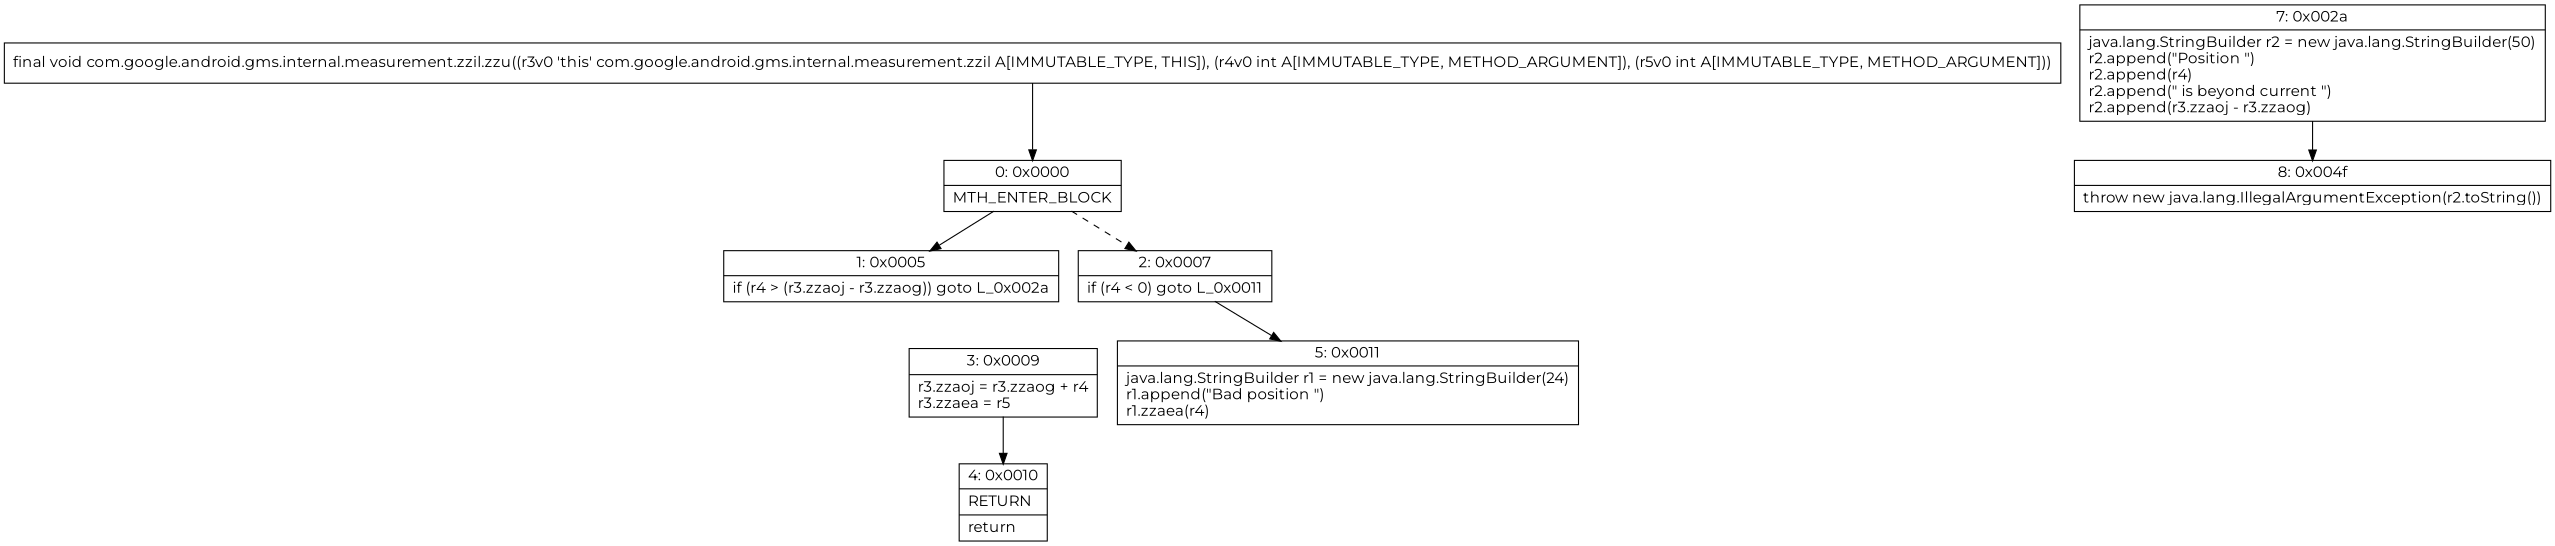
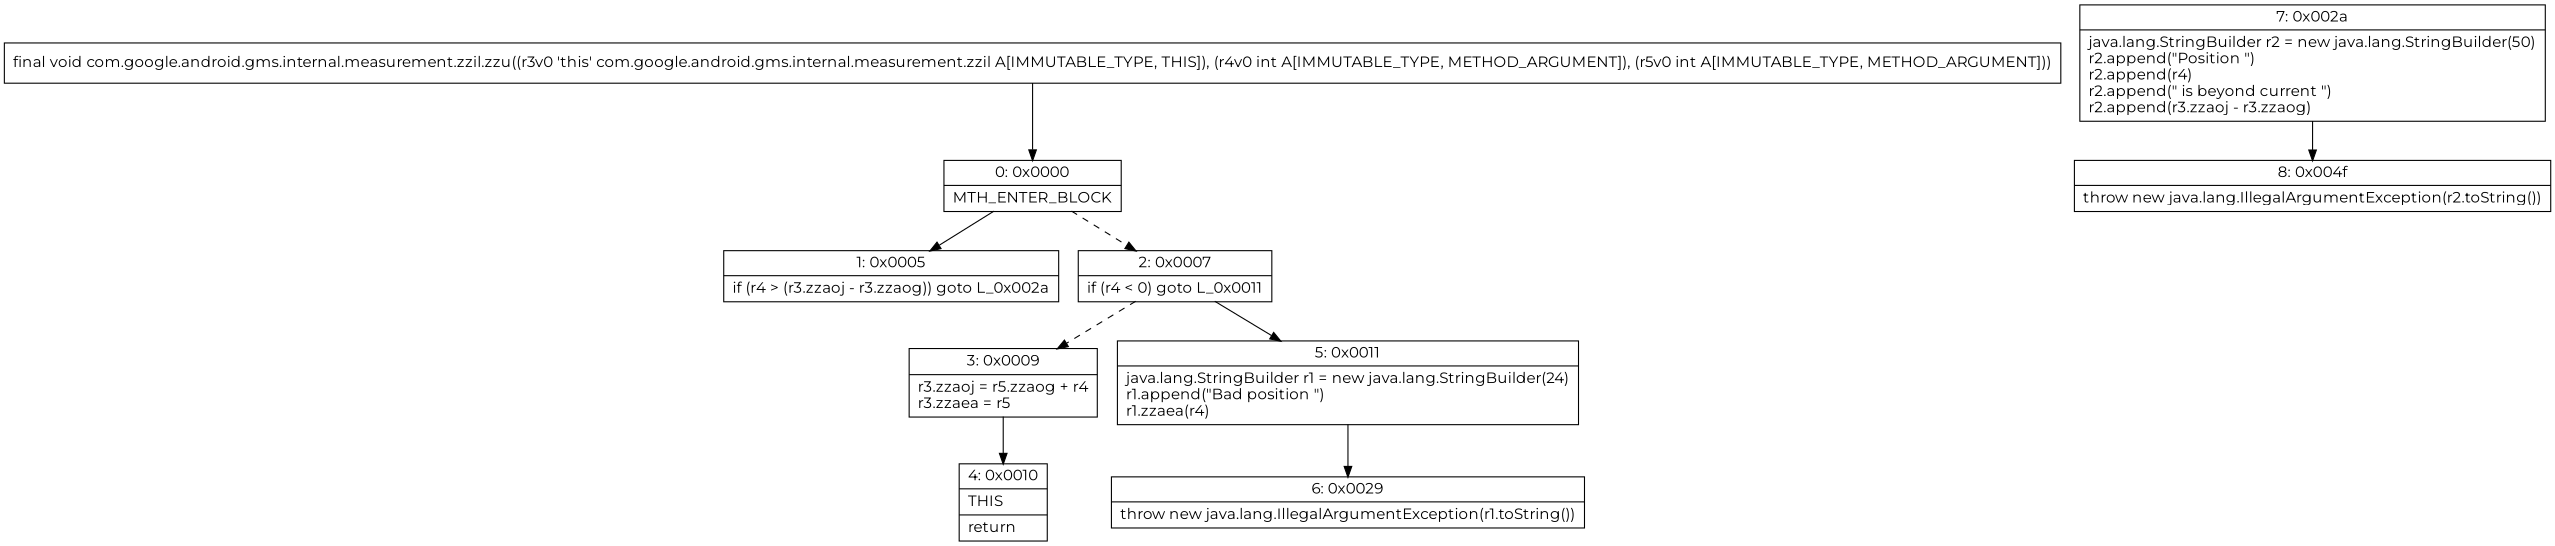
none -> (1101, 322)
(1003, 387) -> (1003, 387)
(1000, 501) -> (986, 501)
none -> (1348, 502)
